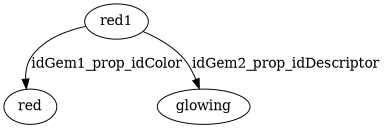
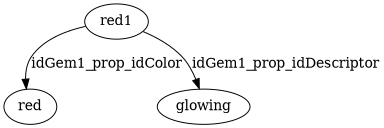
(286, 64) -> (286, 64)
